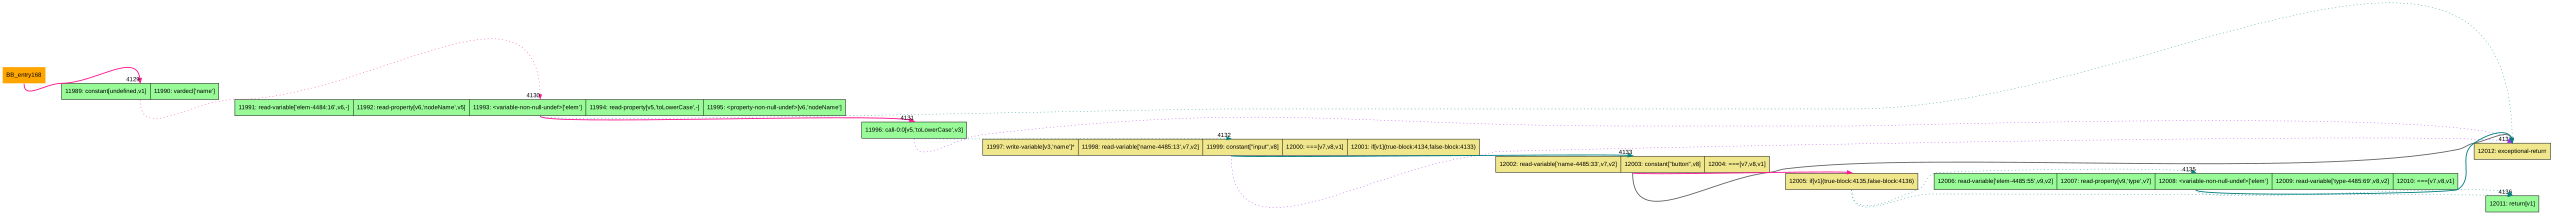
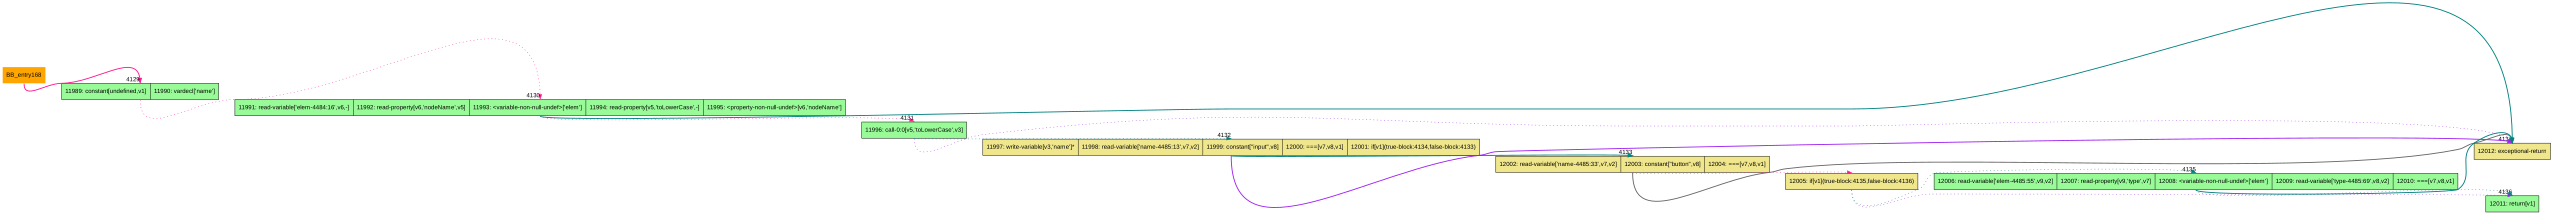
(1574, 109) -> (1574, 109)
(725, 119) -> (725, 119)
(1849, 144) -> (1849, 144)
(1740, 173) -> (1740, 173)
(2174, 194) -> (2174, 194)
